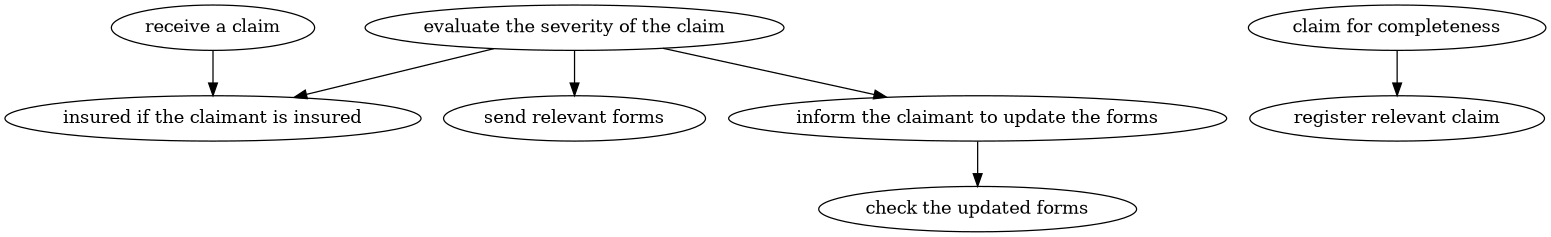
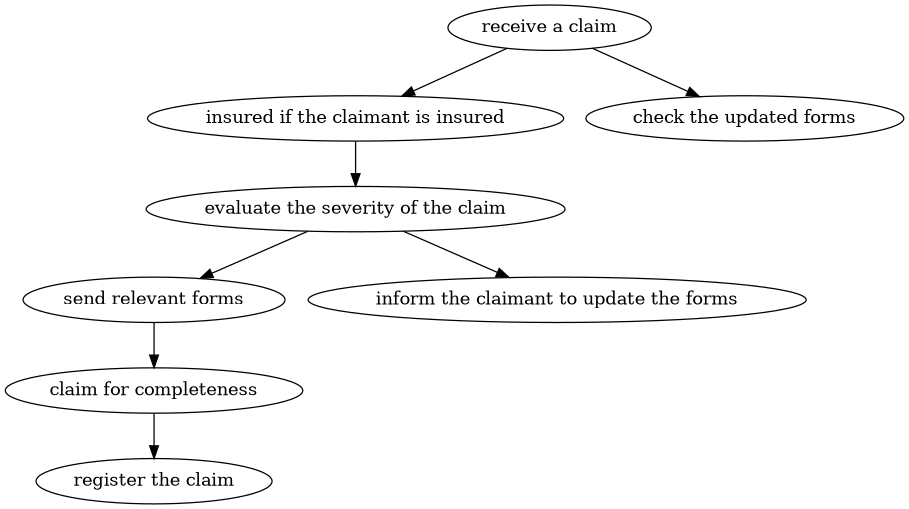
(400, 71) -> (356, 158)
(1397, 118) -> (154, 481)
(978, 158) -> (640, 70)
none -> (154, 339)
